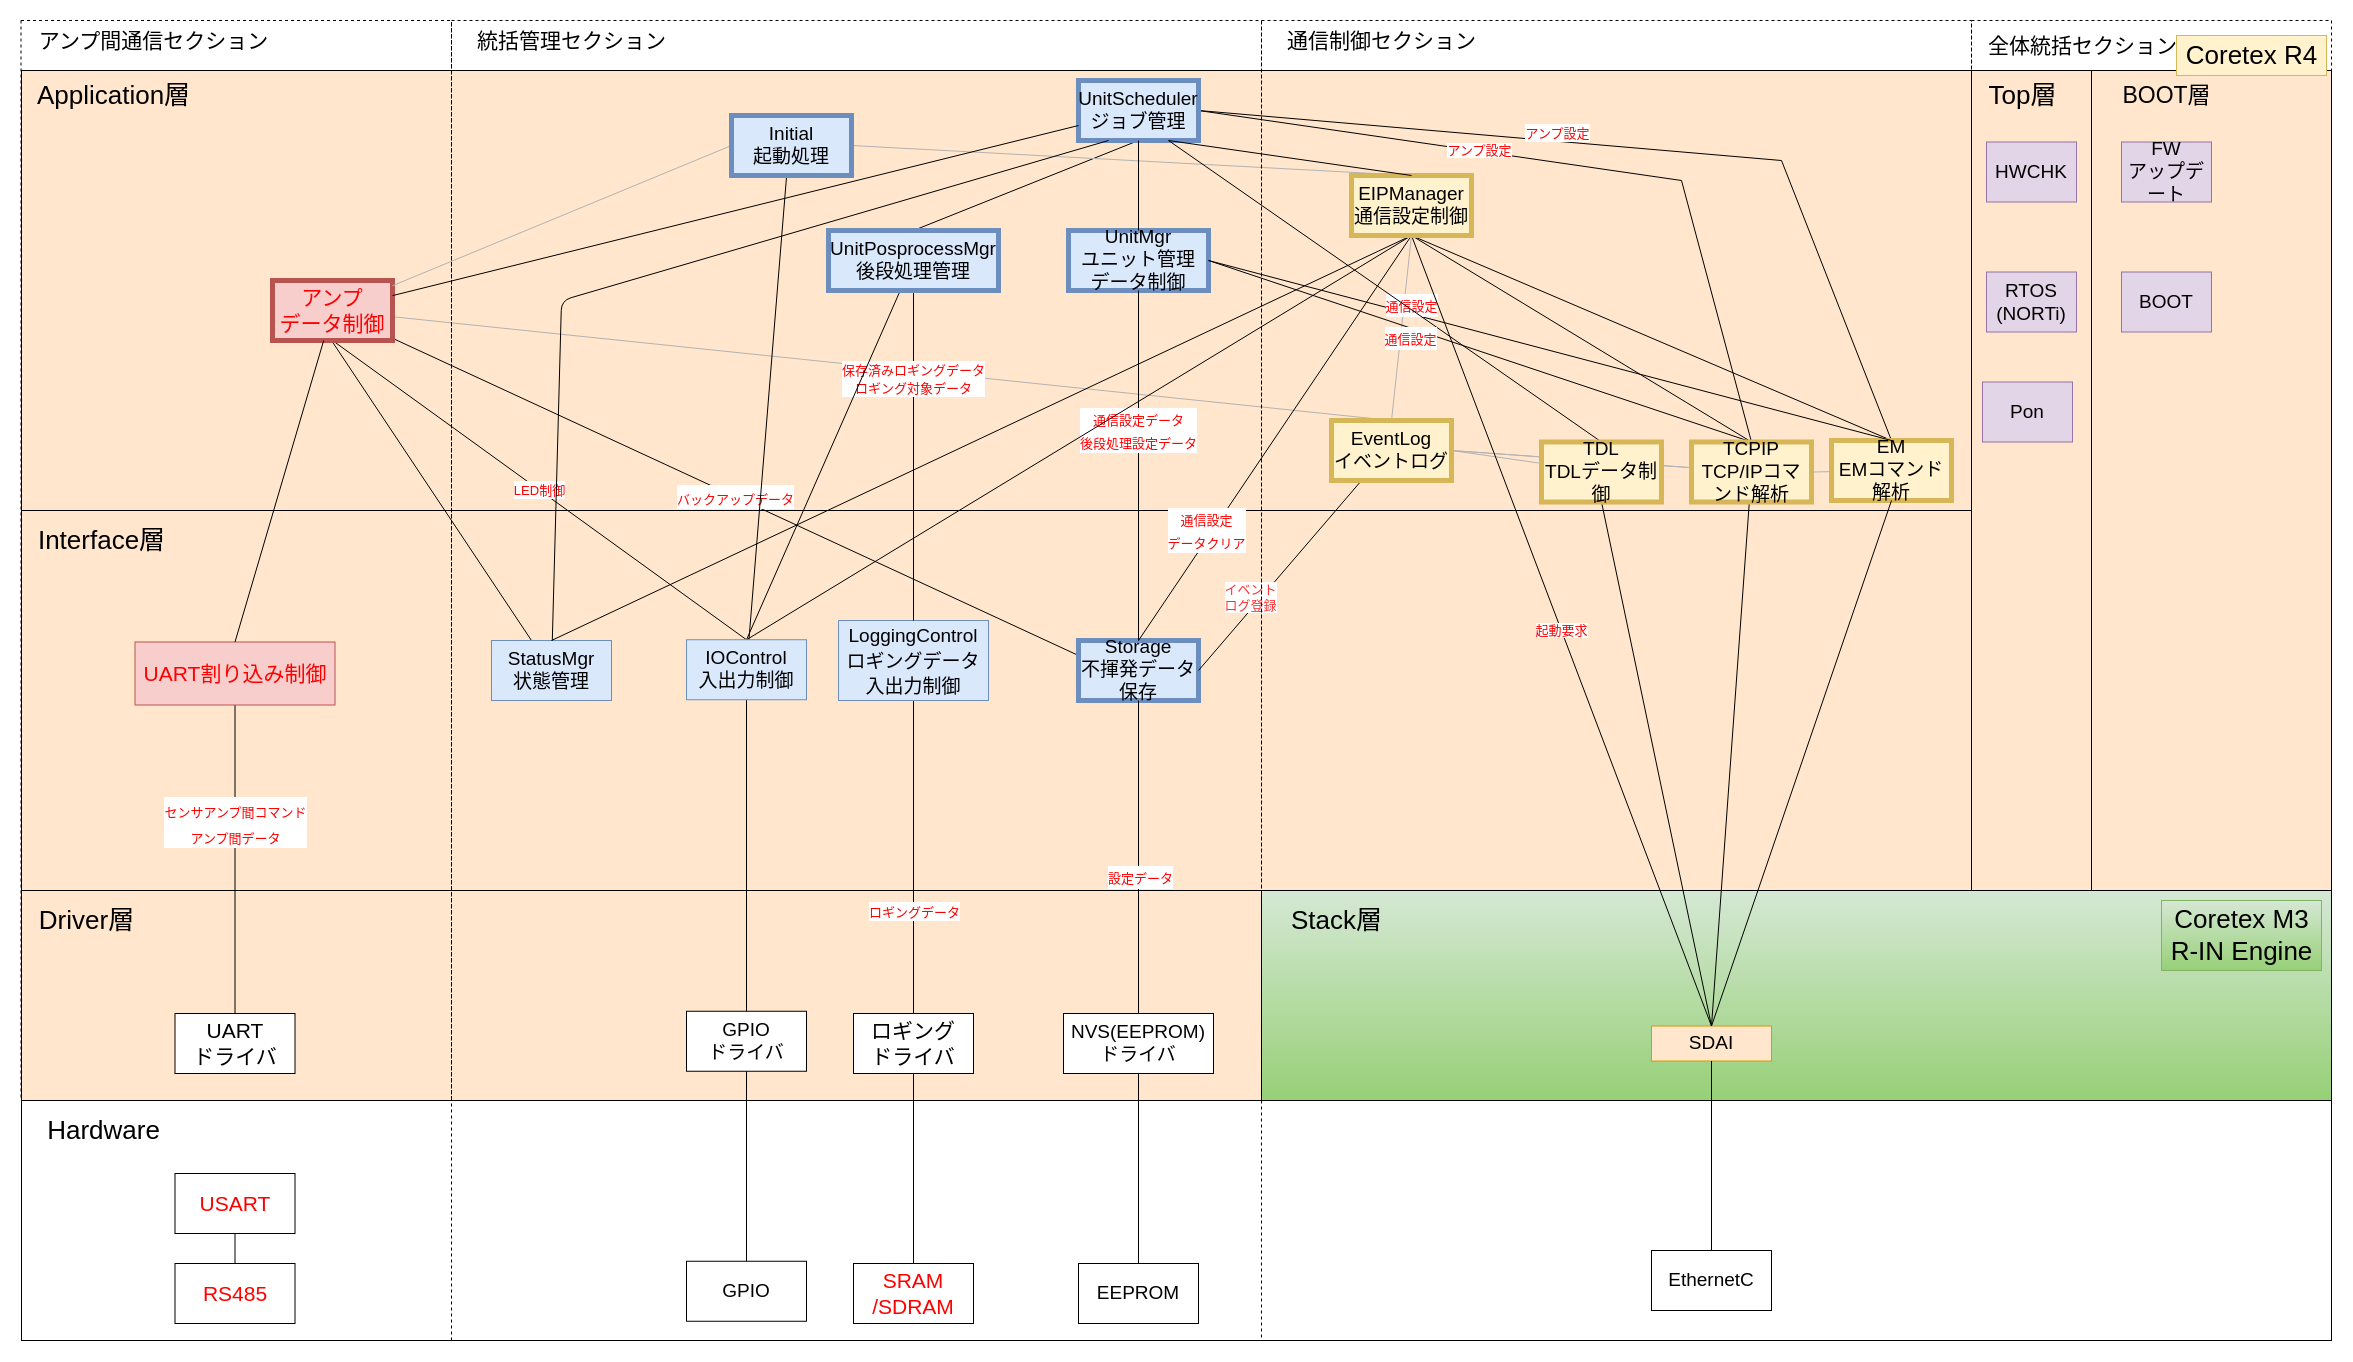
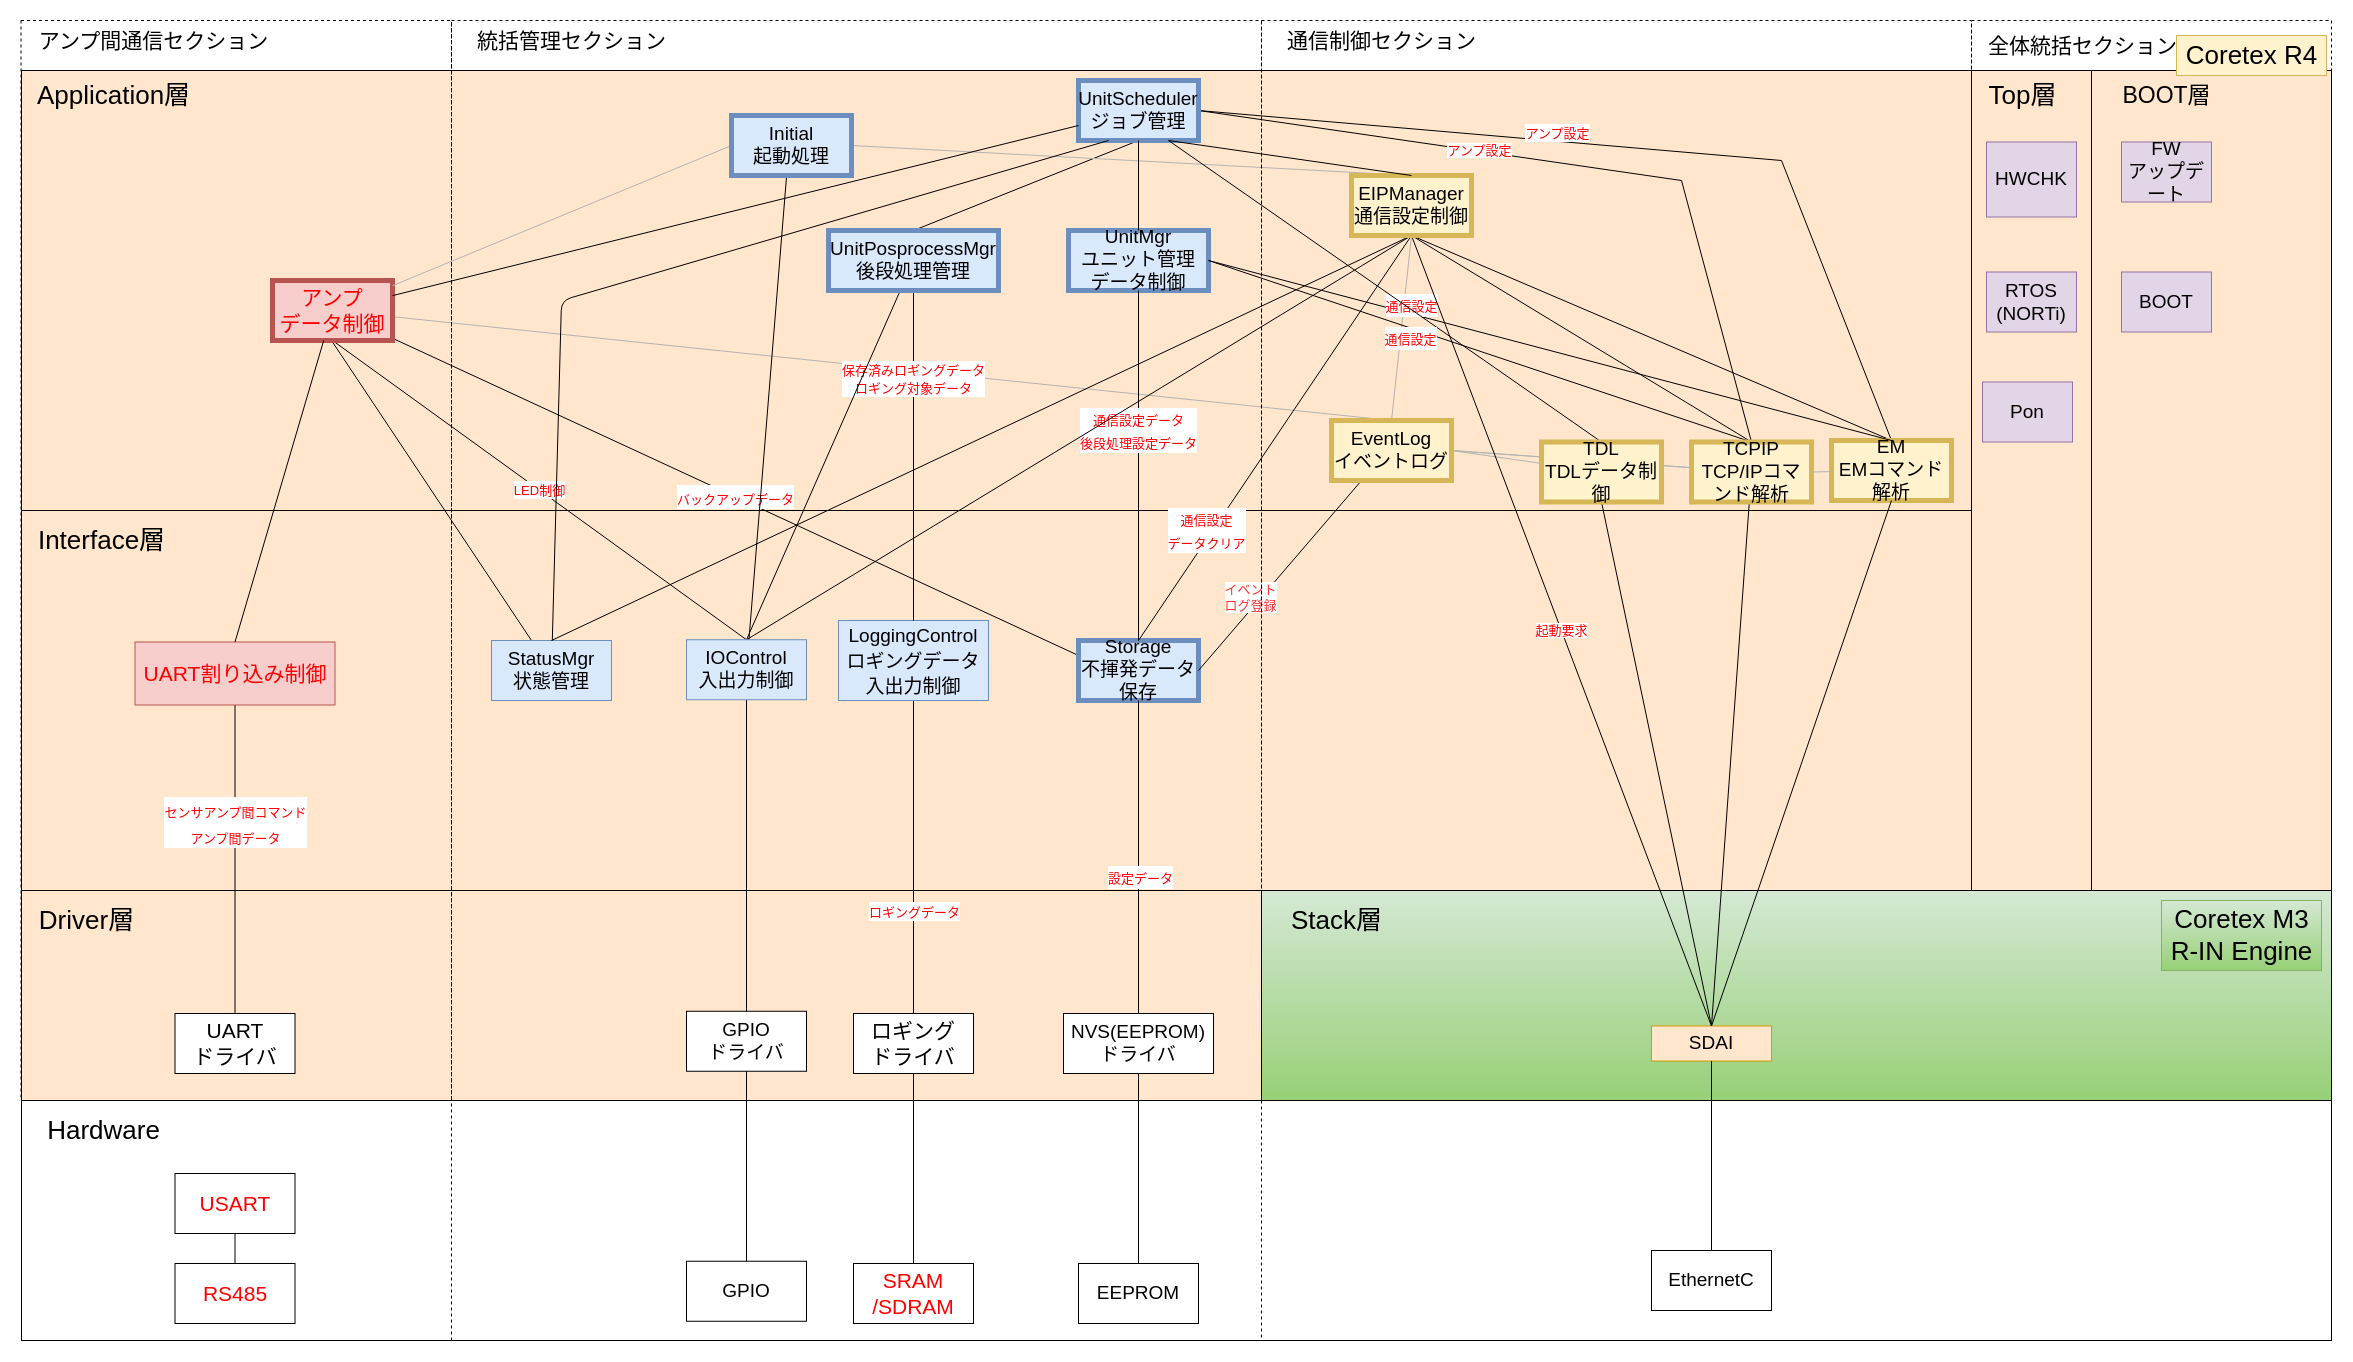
(2032, 172) -> (2032, 180)
